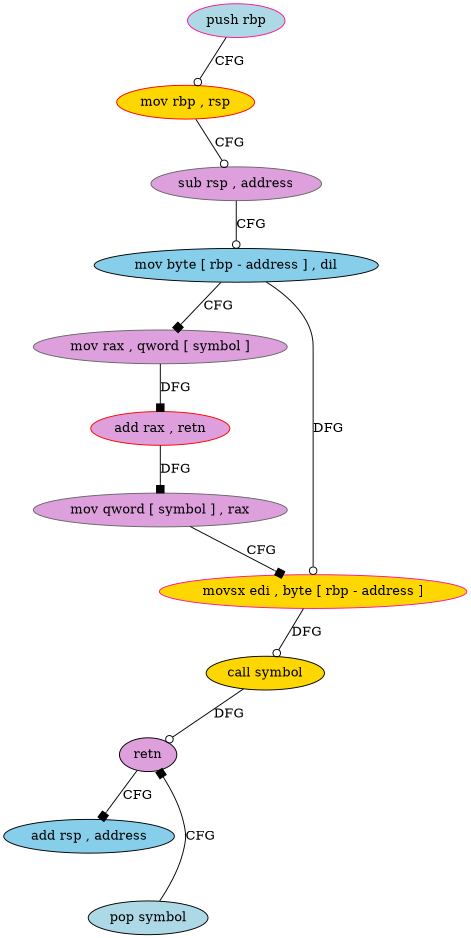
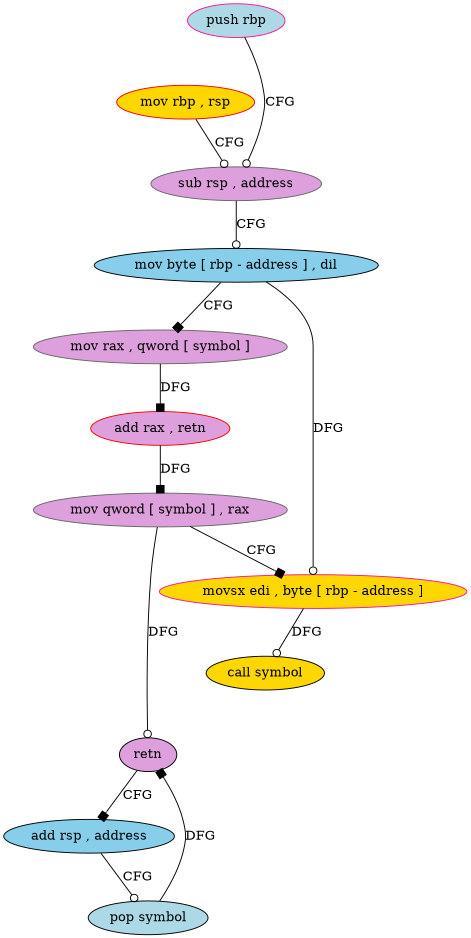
(213, 58) -> (265, 98)
(208, 713) -> (148, 628)
(201, 836) -> (201, 836)
none -> (116, 874)
